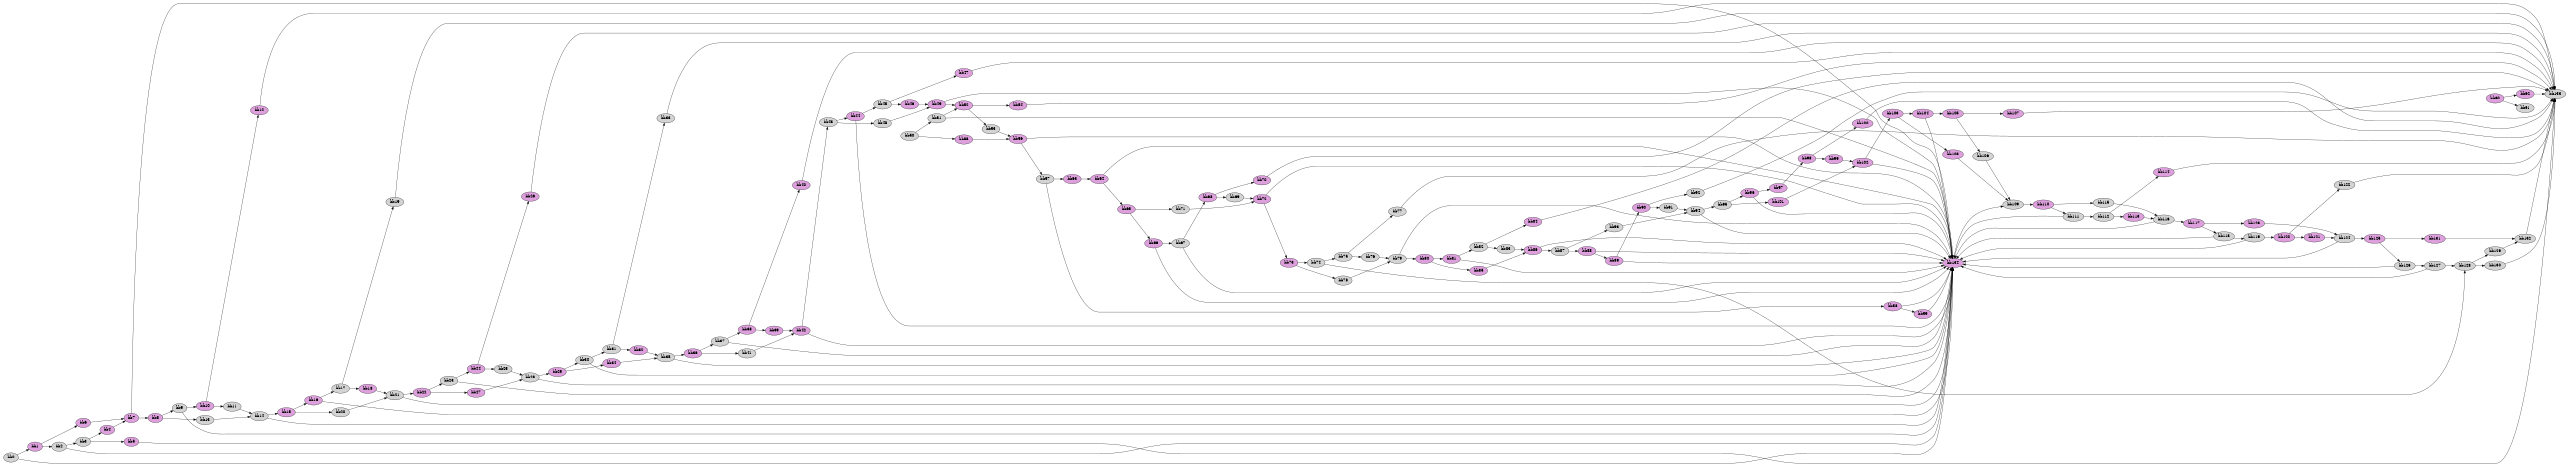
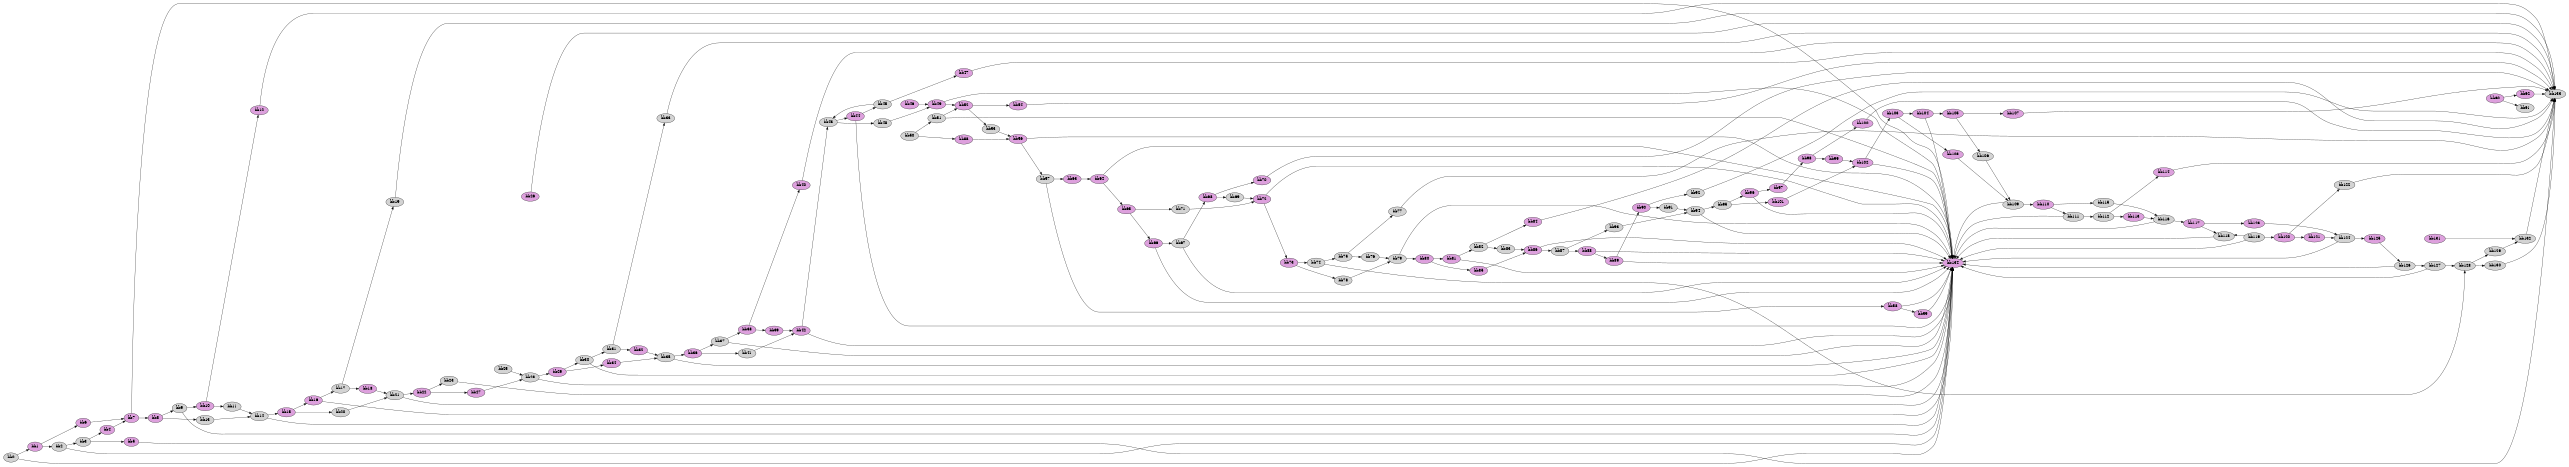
(895, 104) -> (853, 107)
(1967, 223) -> (1967, 218)
(2237, 239) -> (2241, 235)
(2403, 239) -> none
(476, 369) -> none
